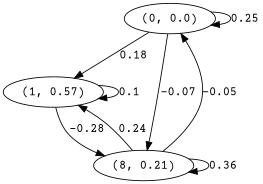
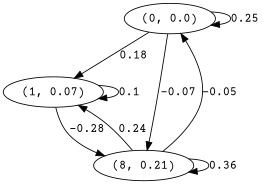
(53, 92) -> (53, 92)
